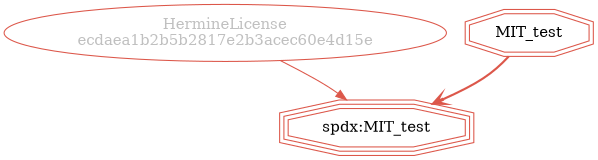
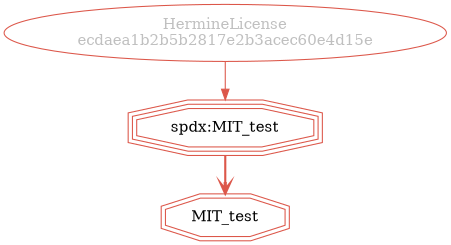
(478, 81) -> (225, 169)
